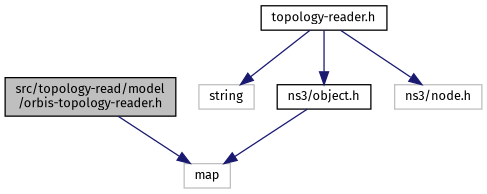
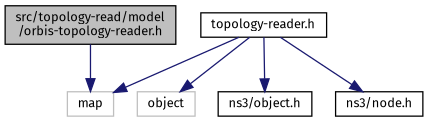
(227, 97) -> (166, 104)
(438, 97) -> (379, 104)
(271, 133) -> (182, 62)
